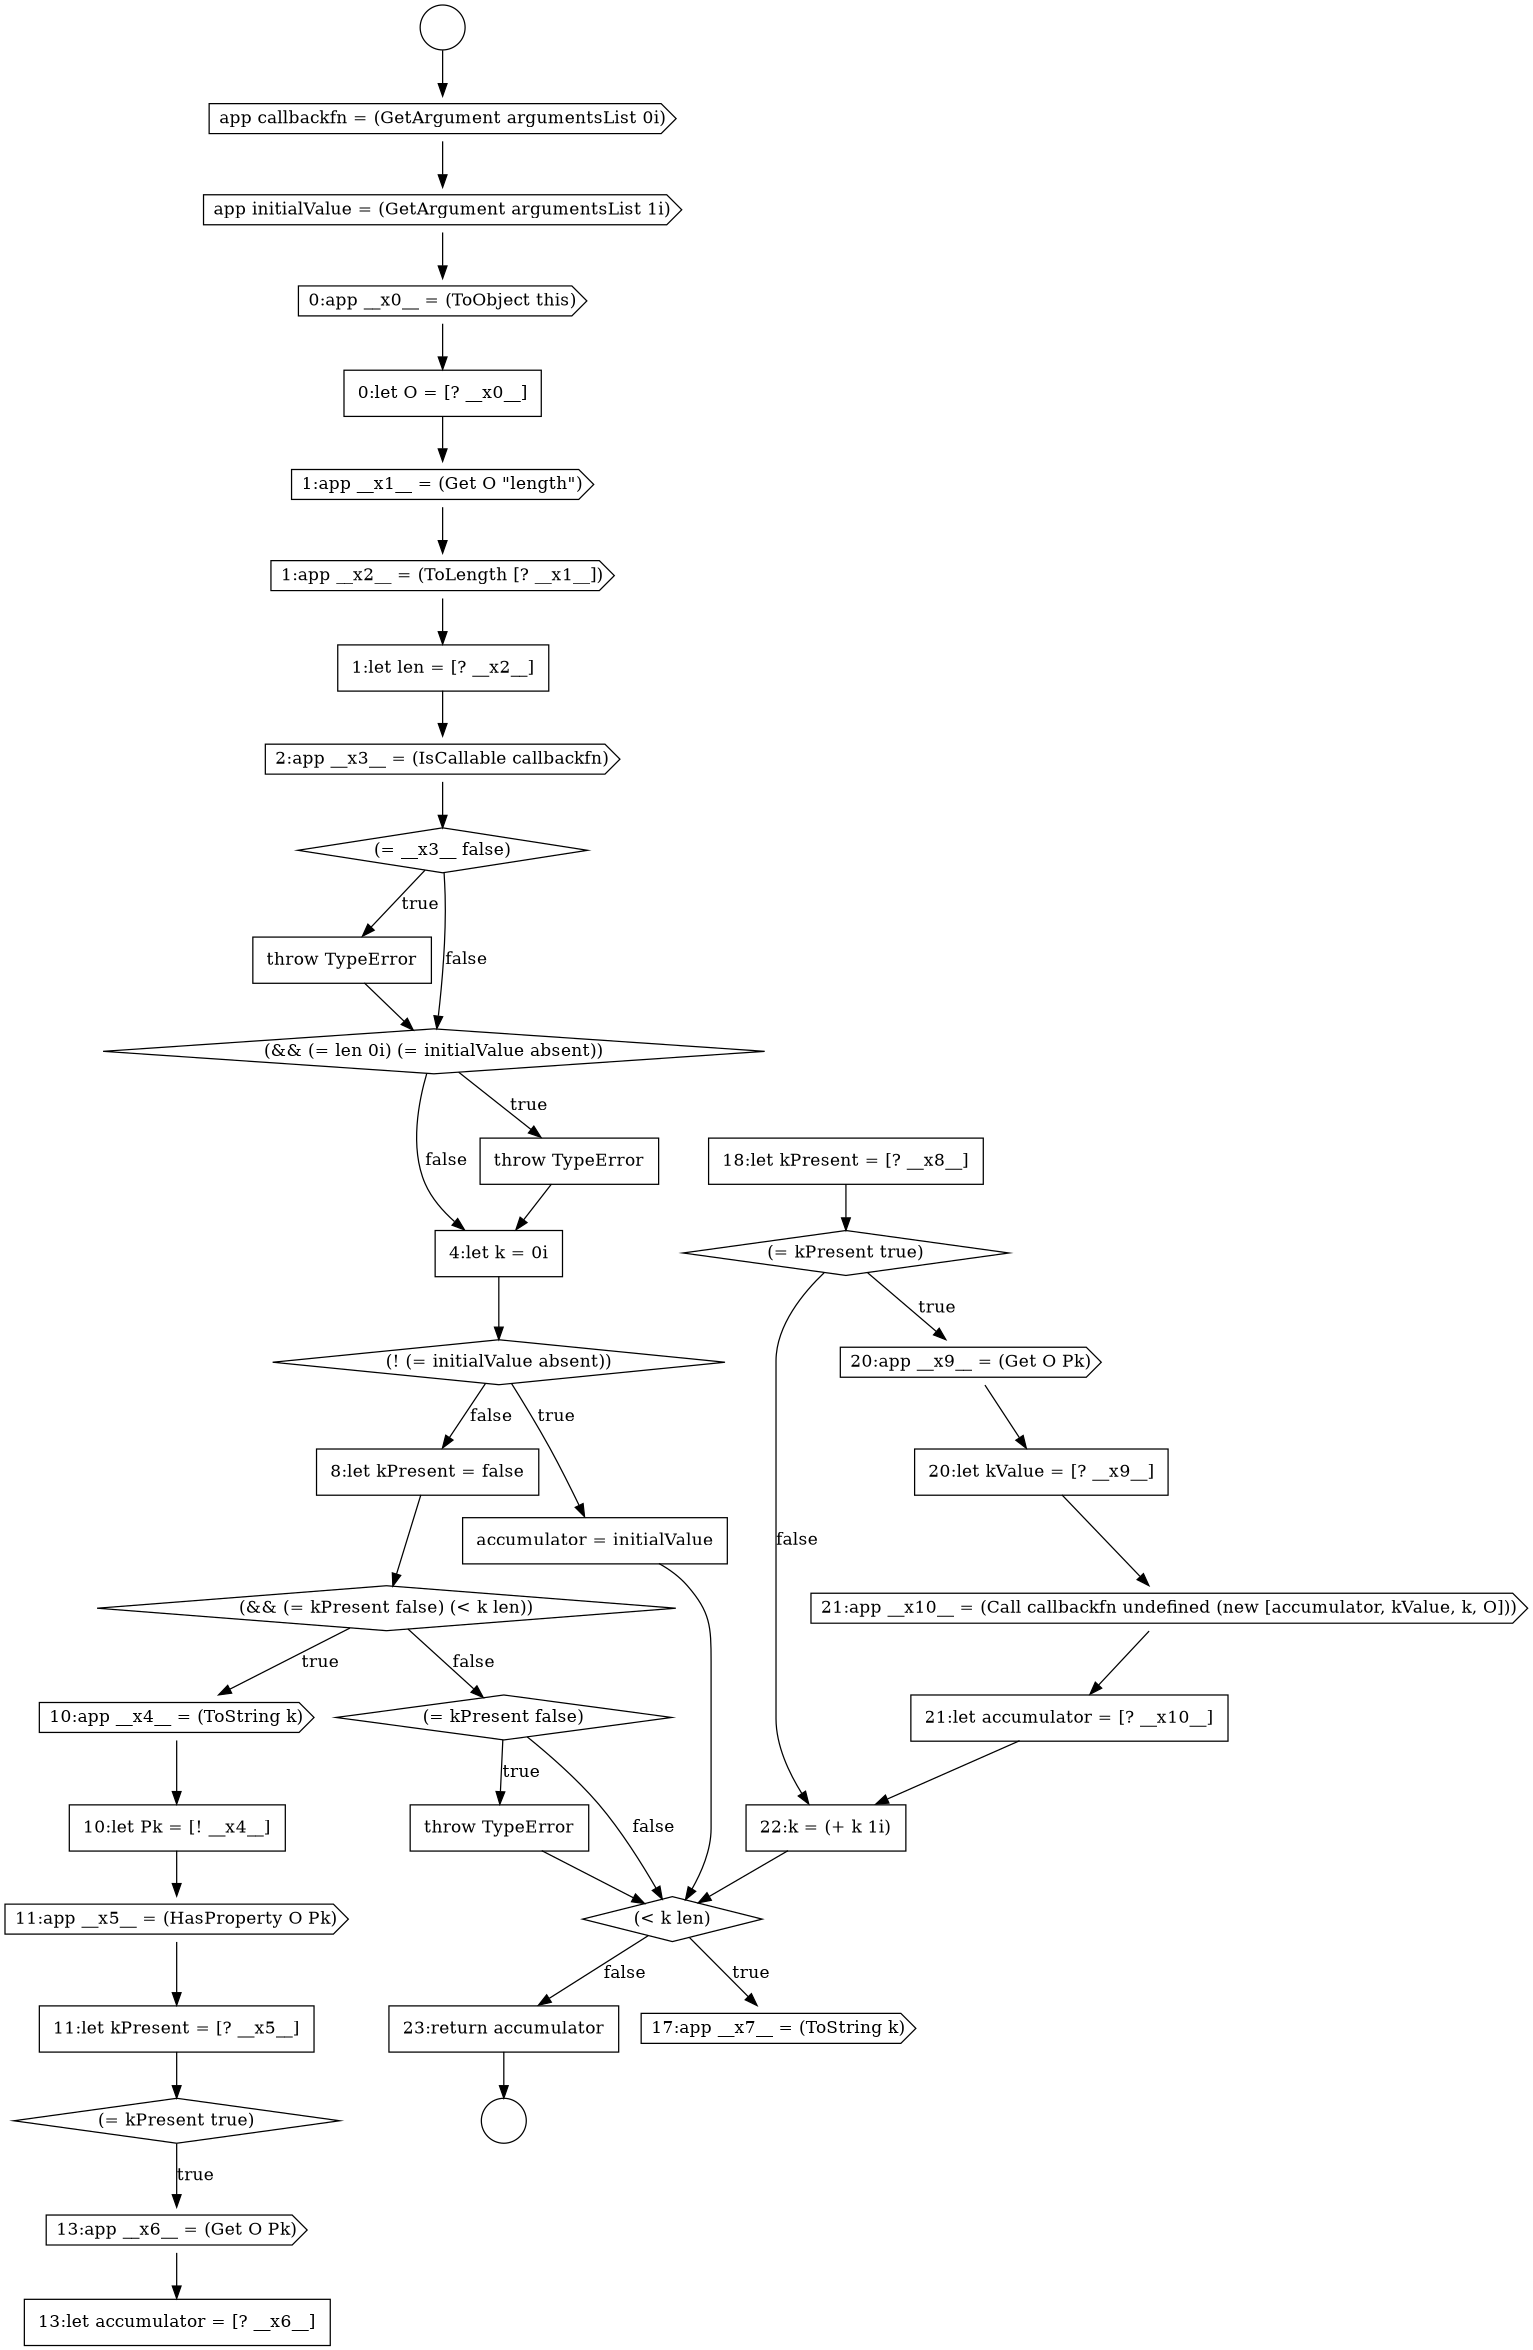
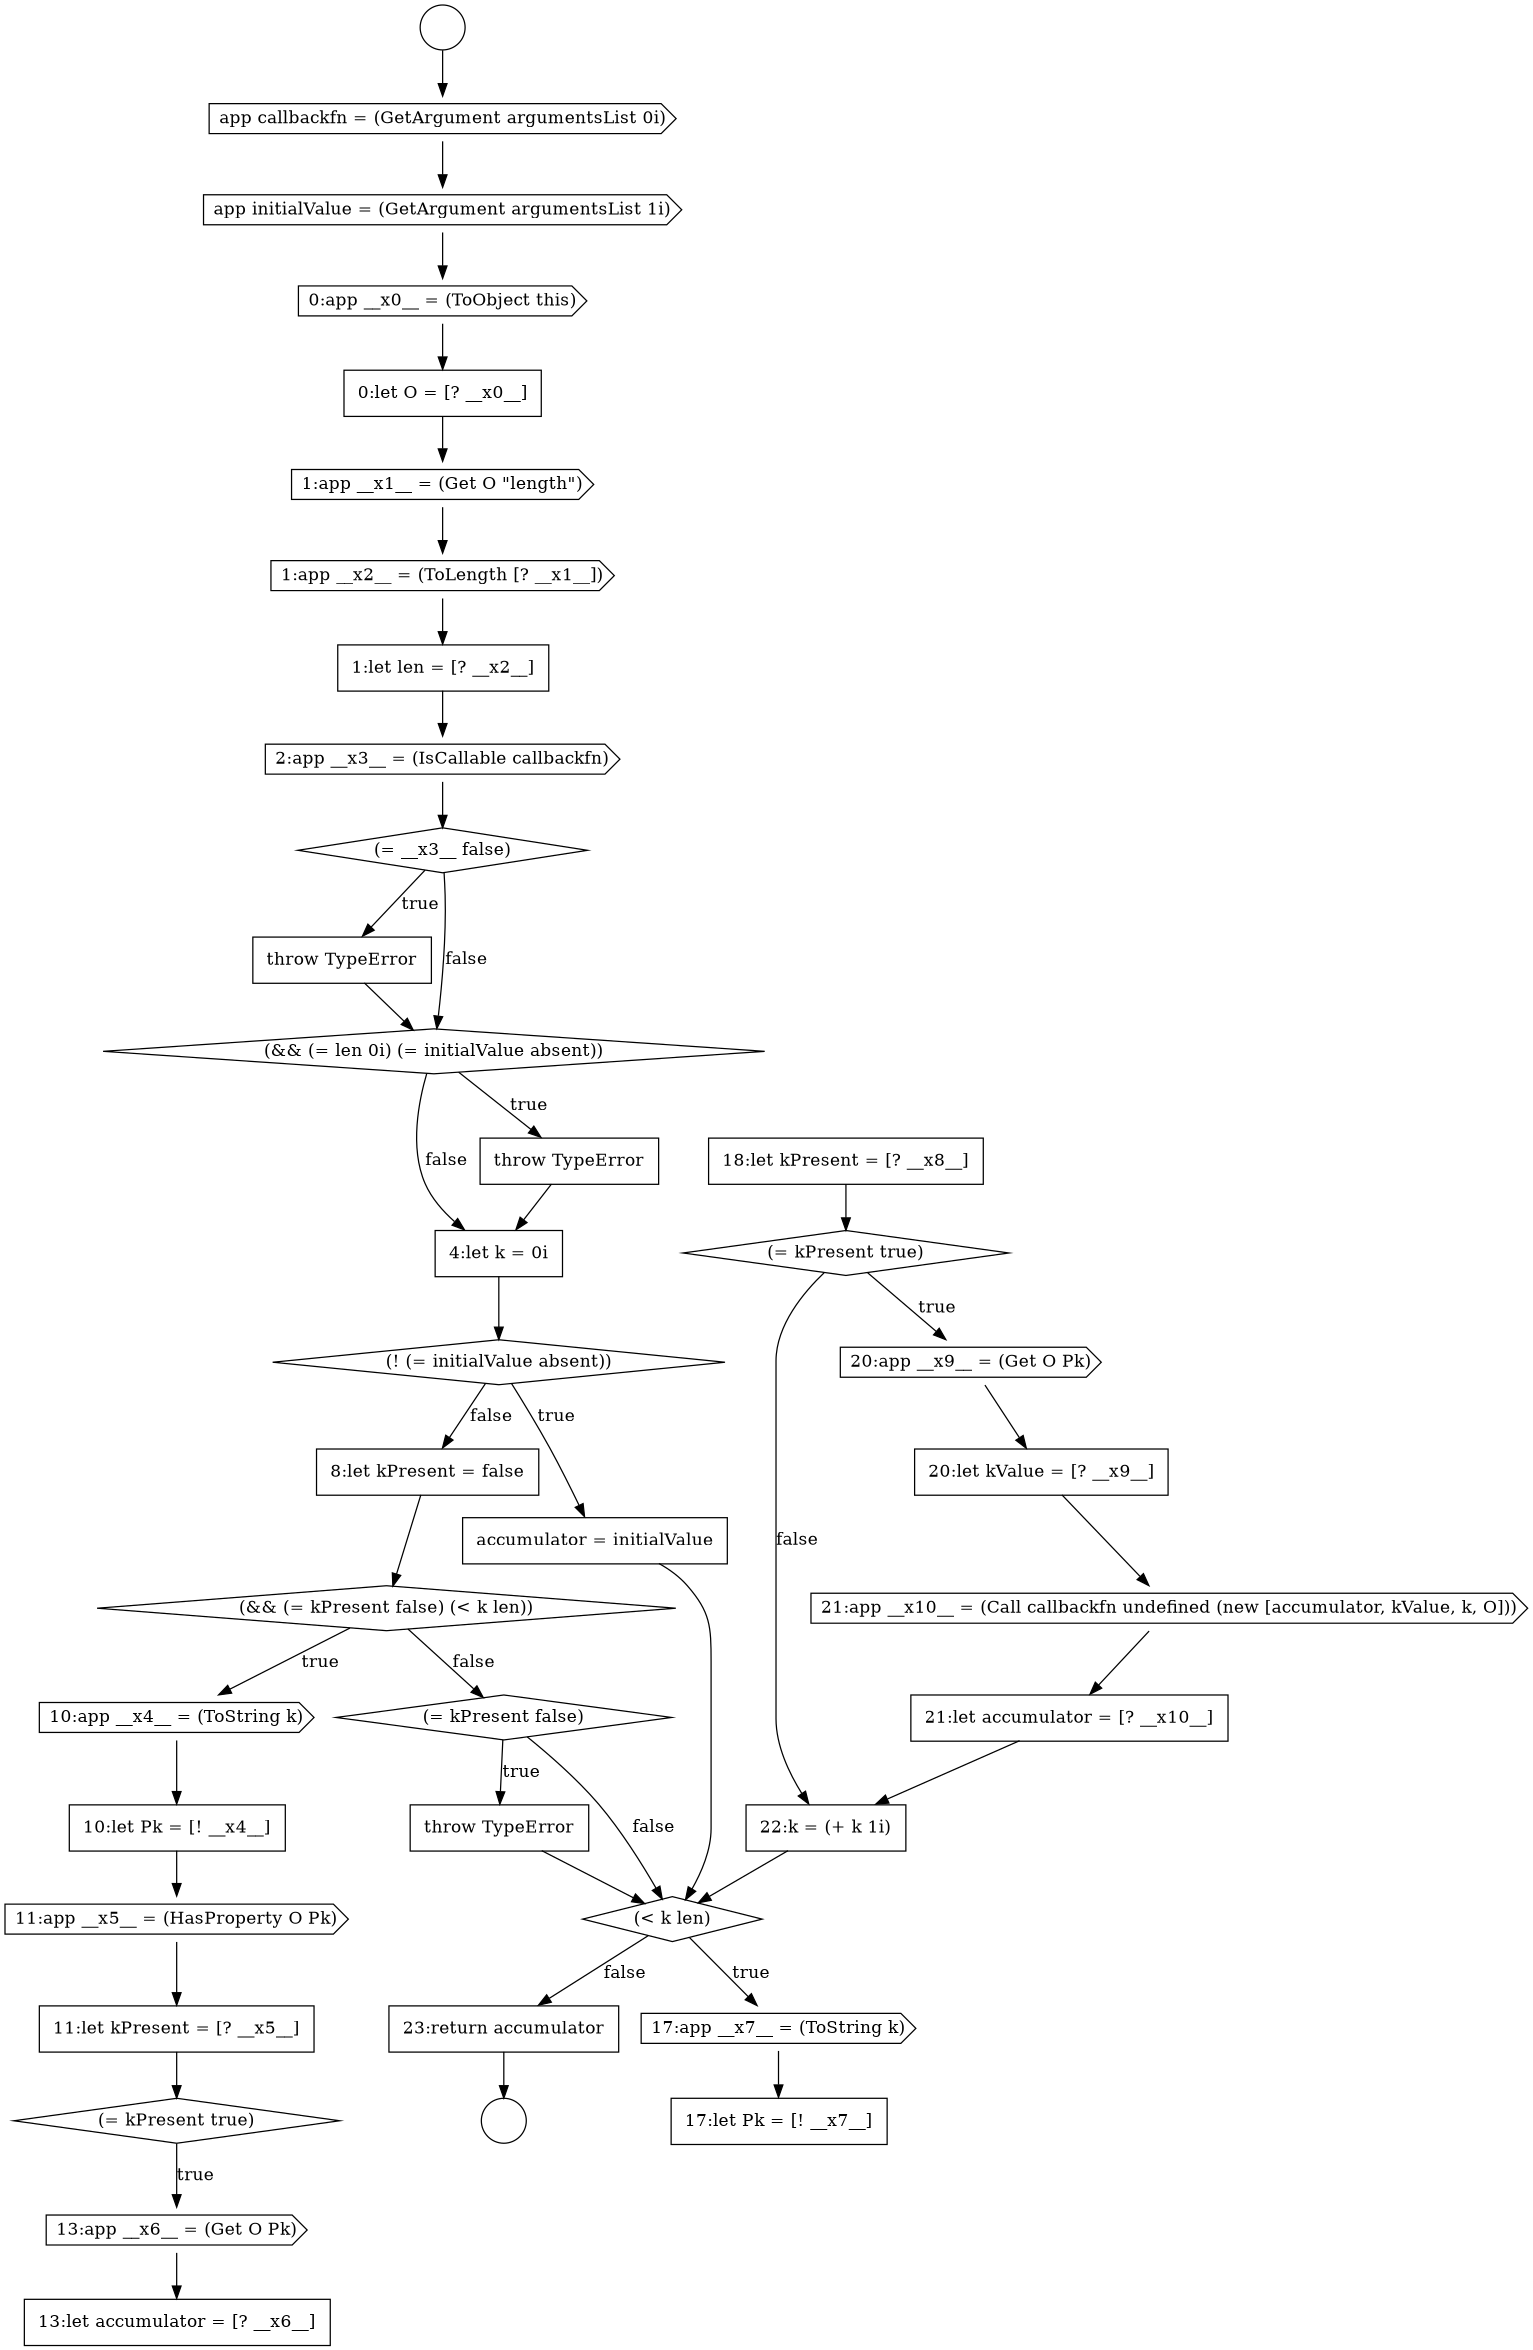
none -> (779, 2121)
